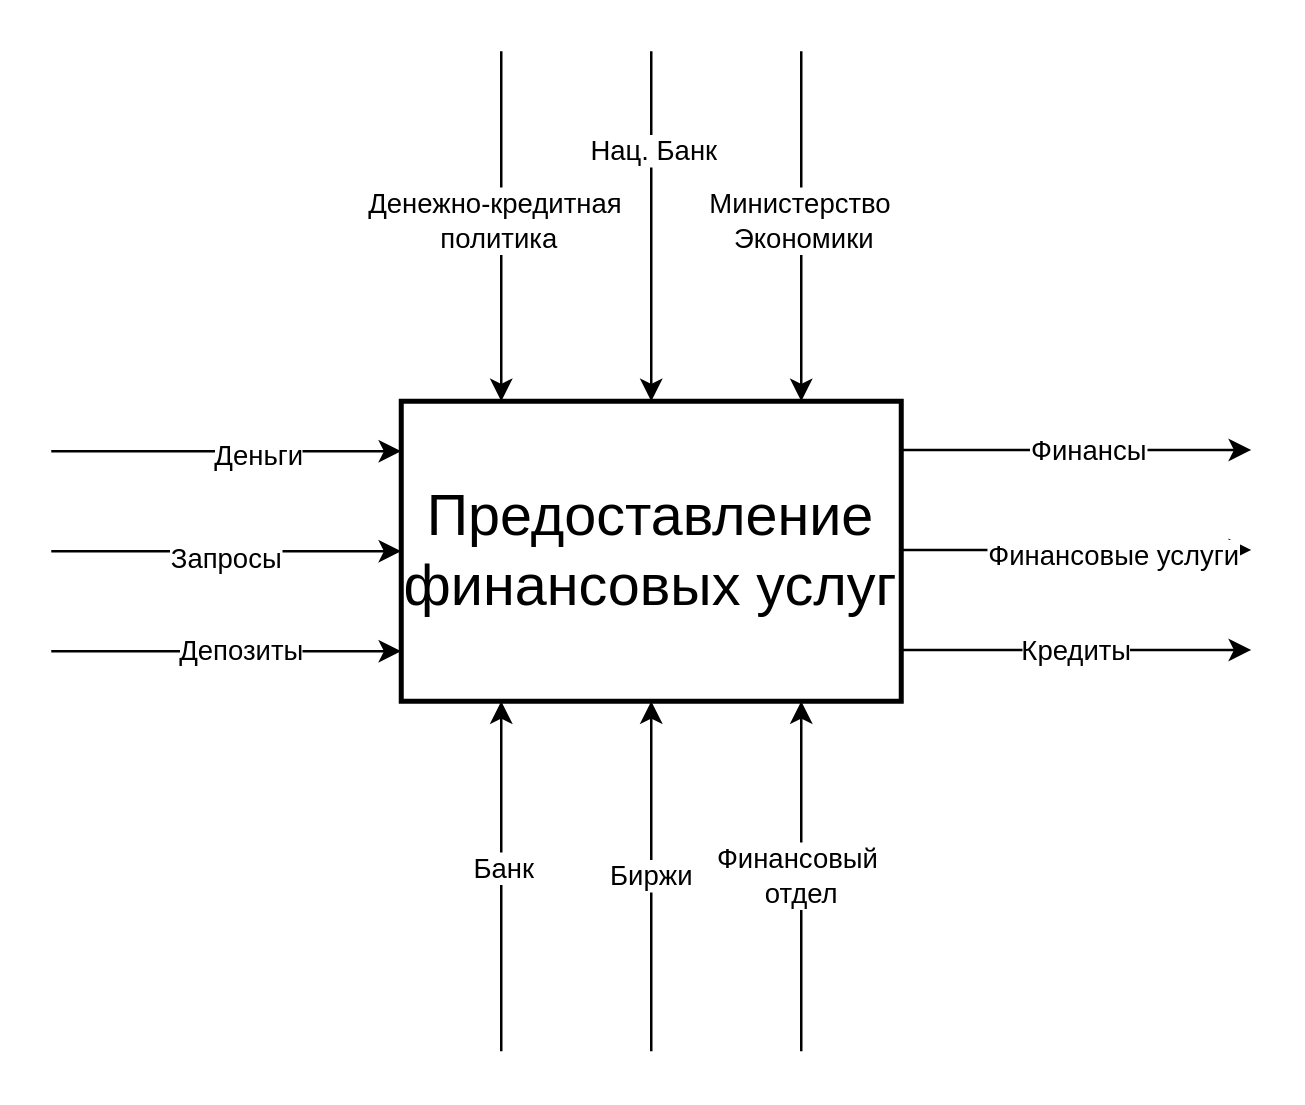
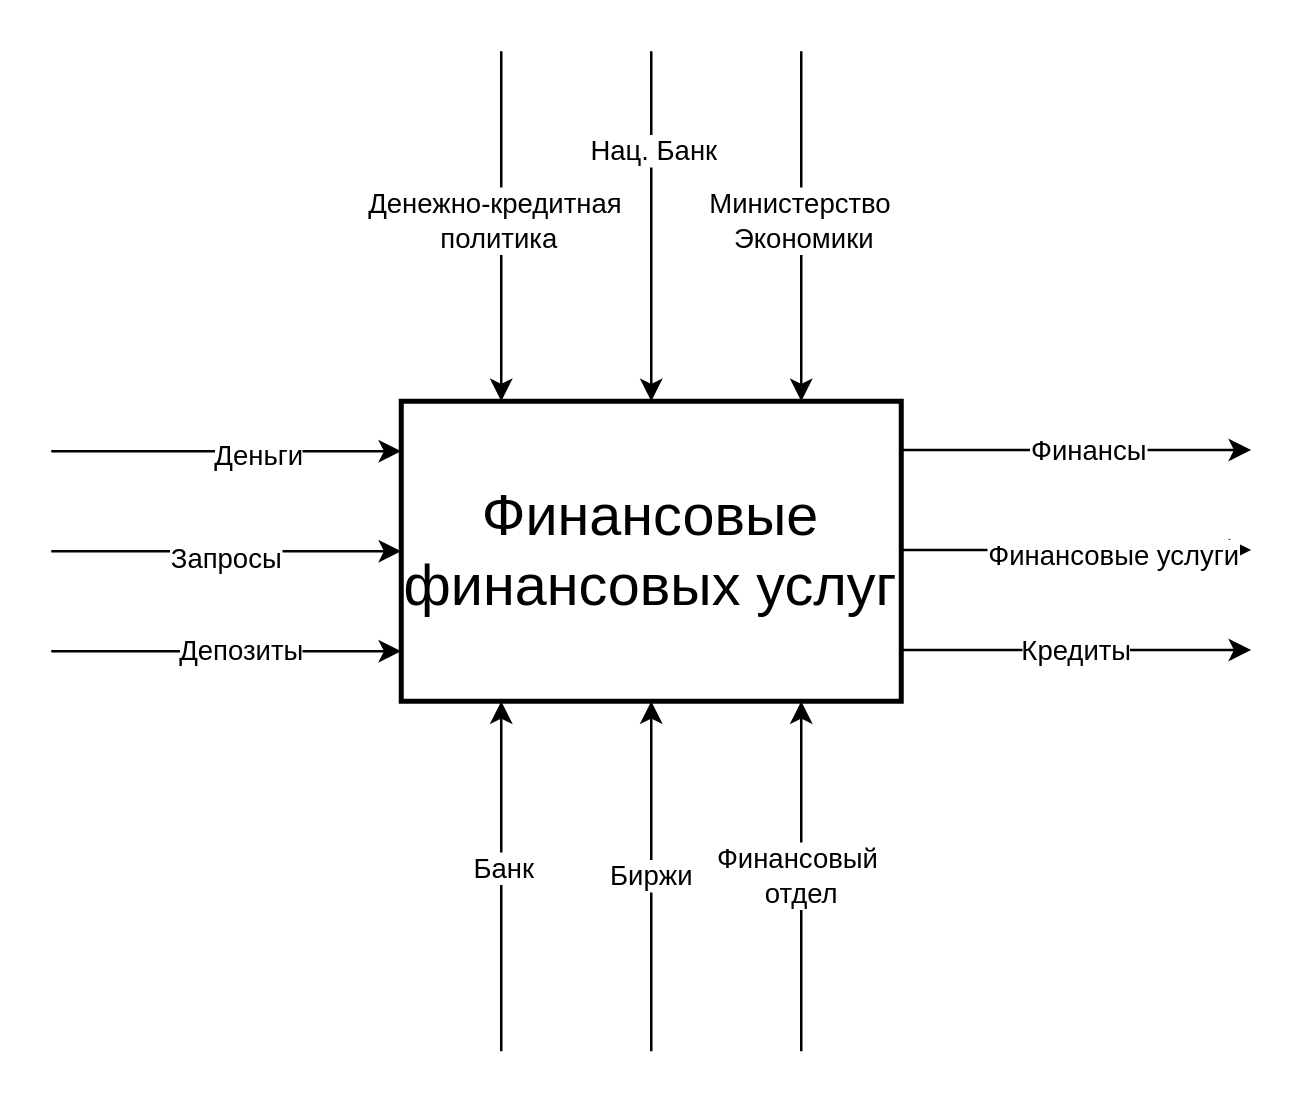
(651, 551) -> (651, 551)
